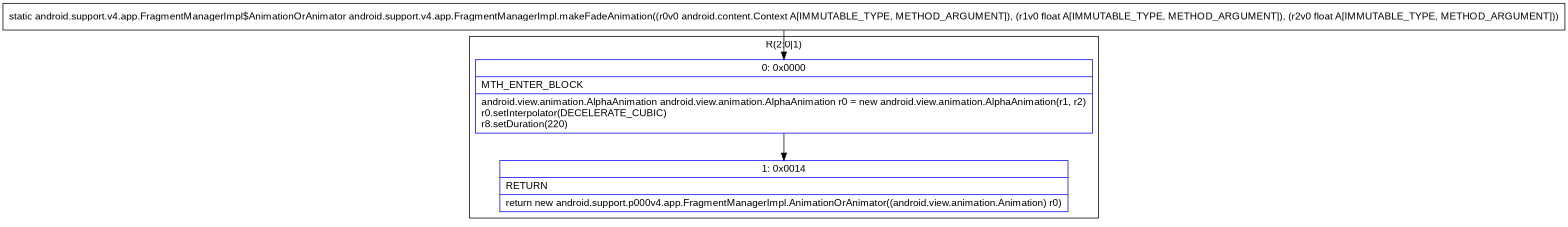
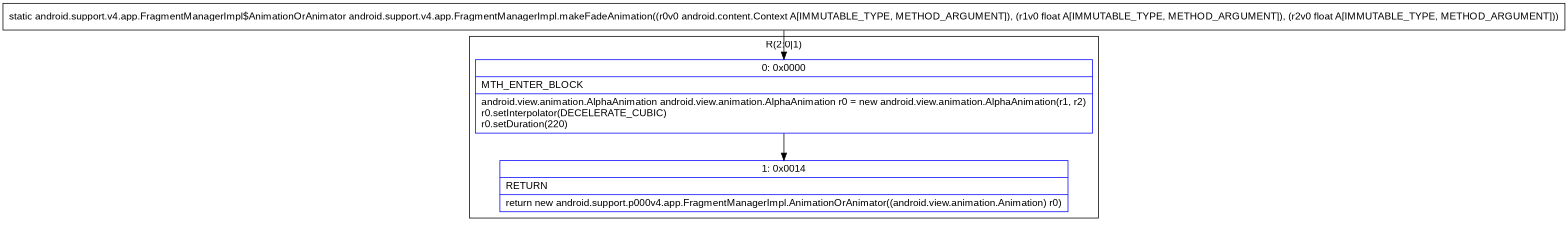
(525, 124) -> (525, 124)
